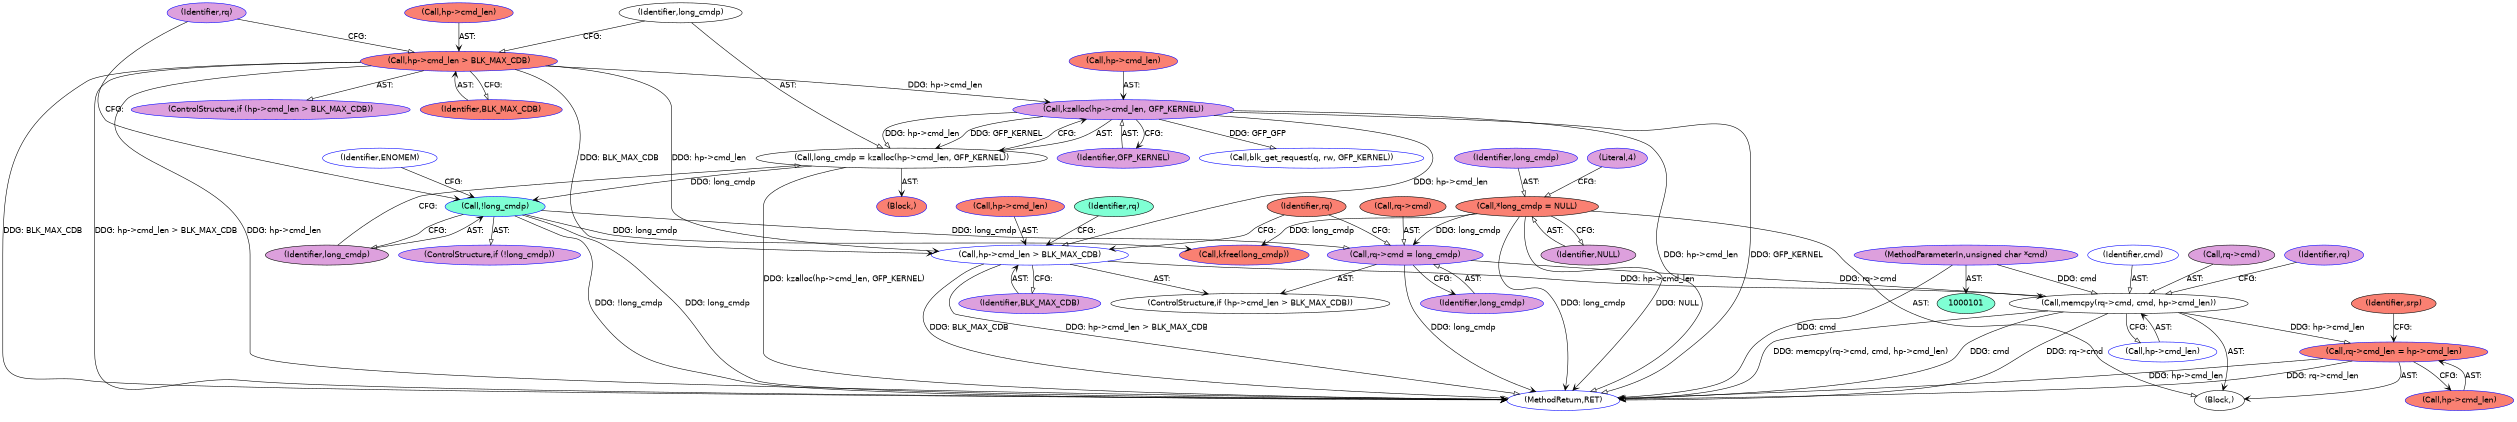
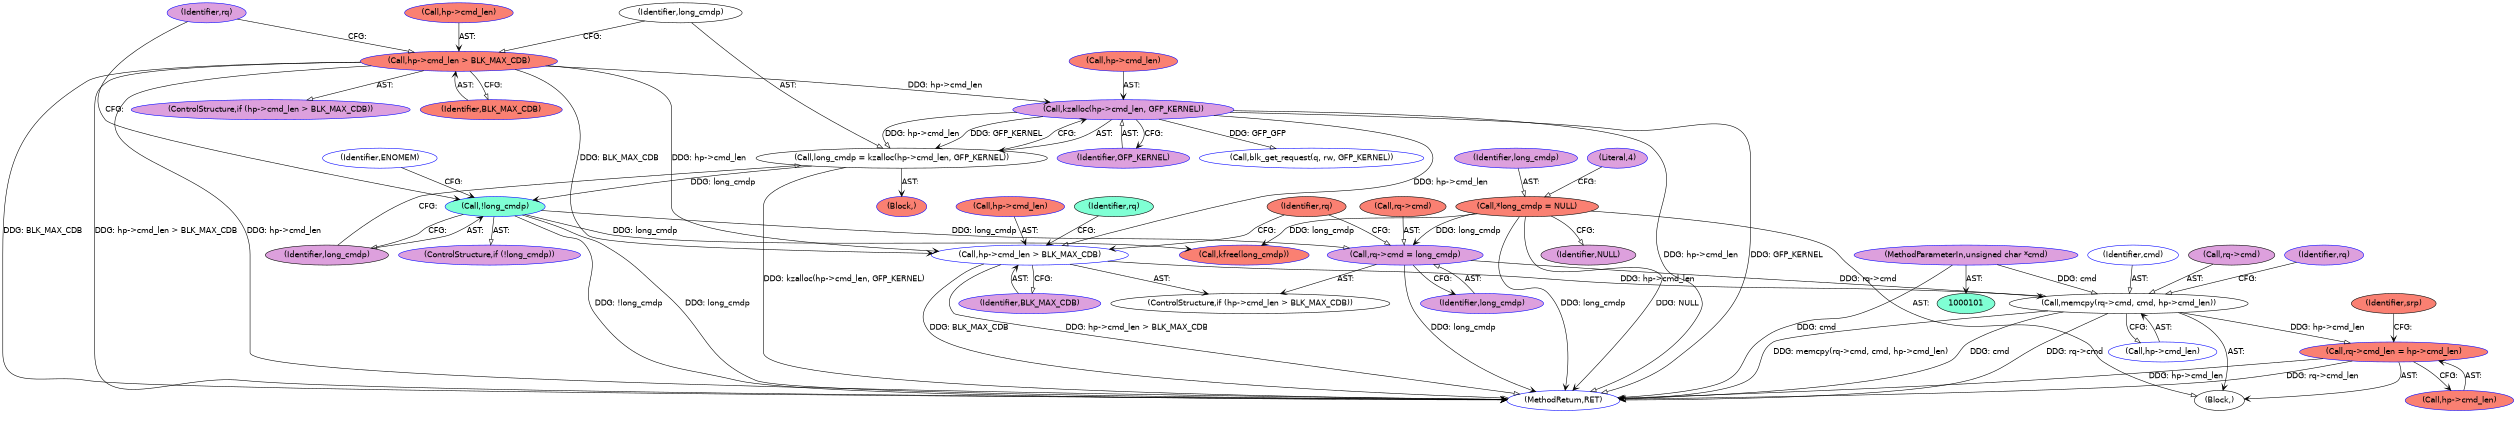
(1548, 236) -> none
